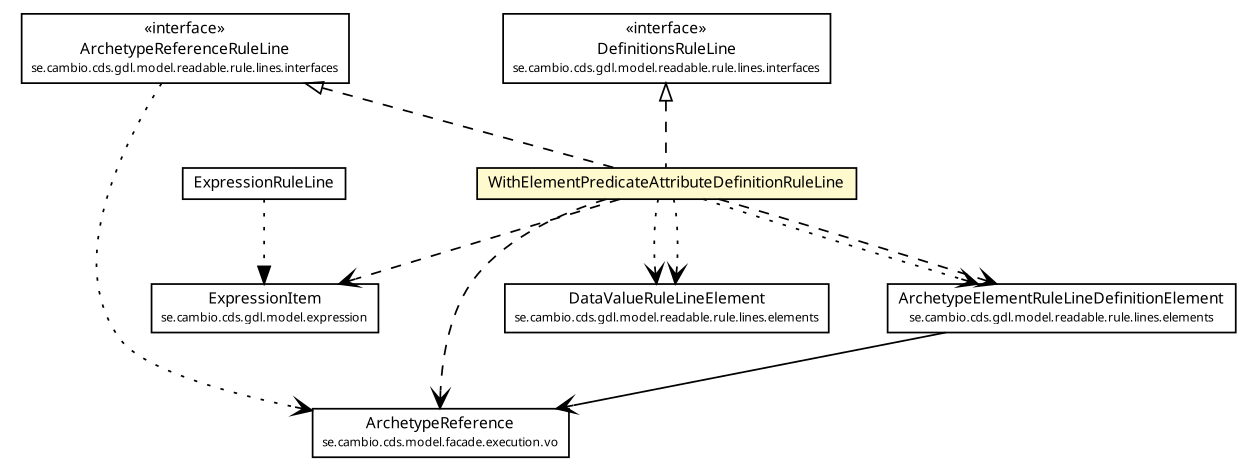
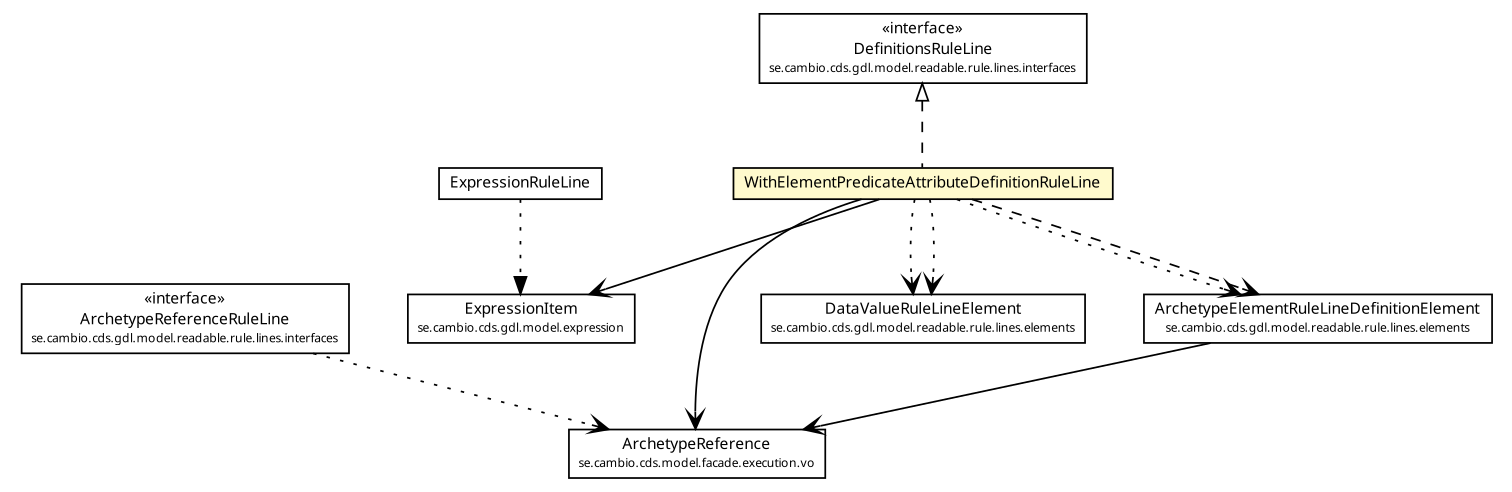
(469, 128) -> none
(488, 239) -> (743, 244)
(487, 265) -> (736, 273)
